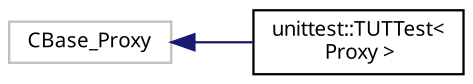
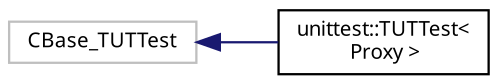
(90, 42) -> (103, 42)
